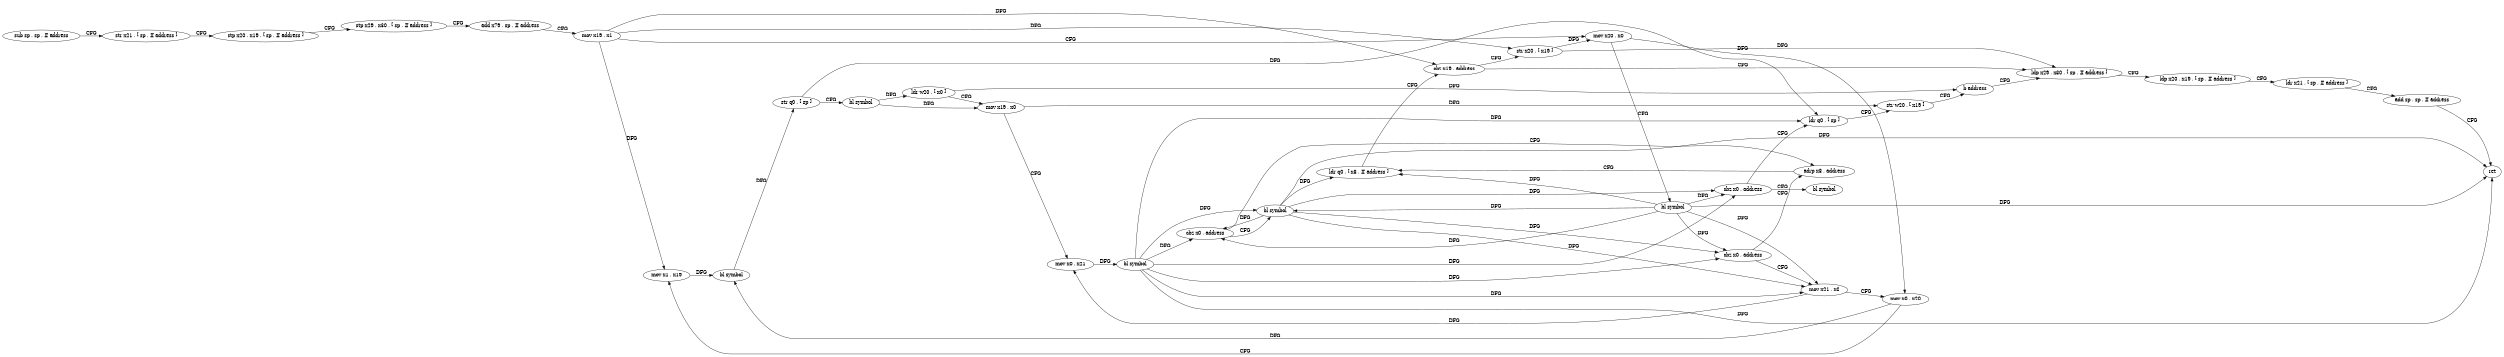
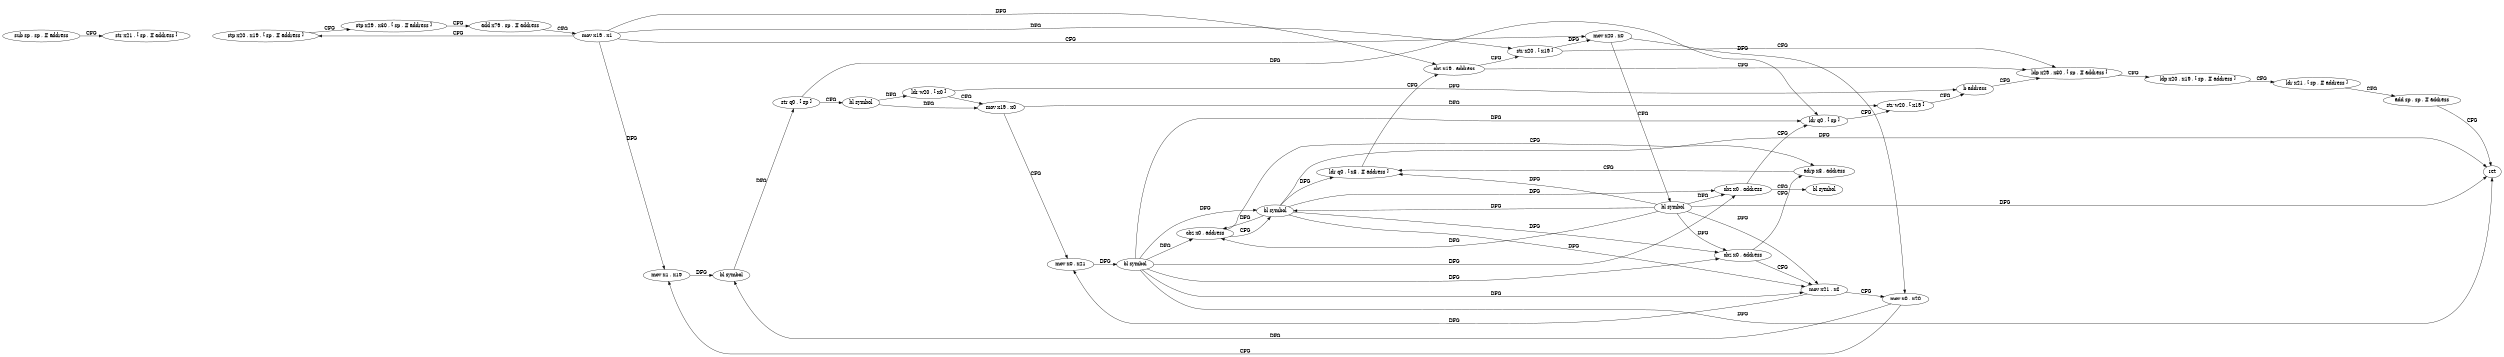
(200, 36) -> (448, 36)
(1783, 46) -> (1783, 46)
